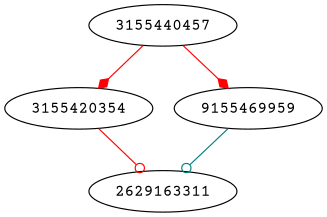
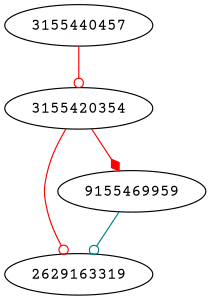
(126, 62) -> (79, 62)
(201, 62) -> (102, 144)
(163, 191) -> (79, 274)
